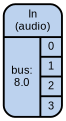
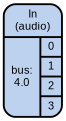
(22, 83) -> (22, 83)
